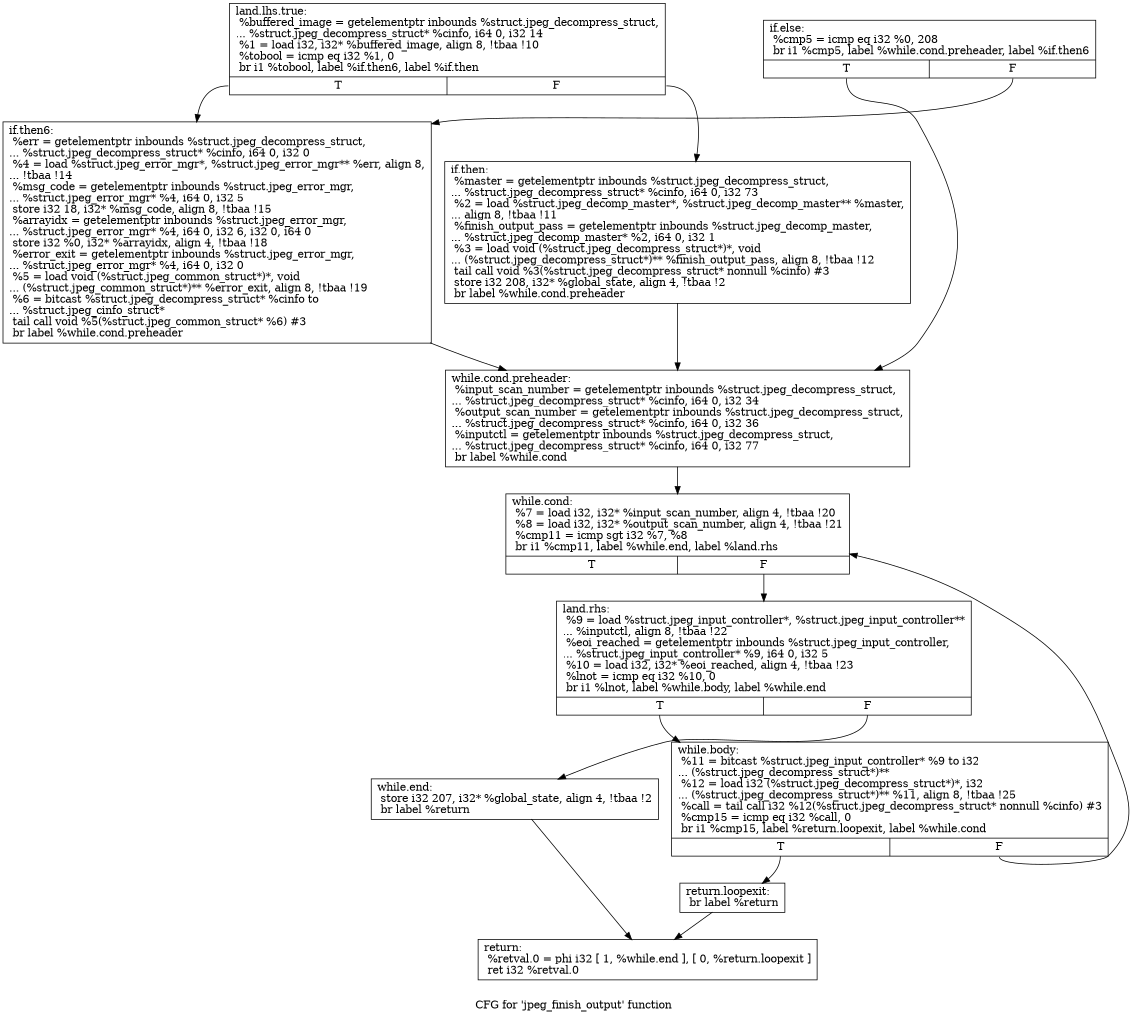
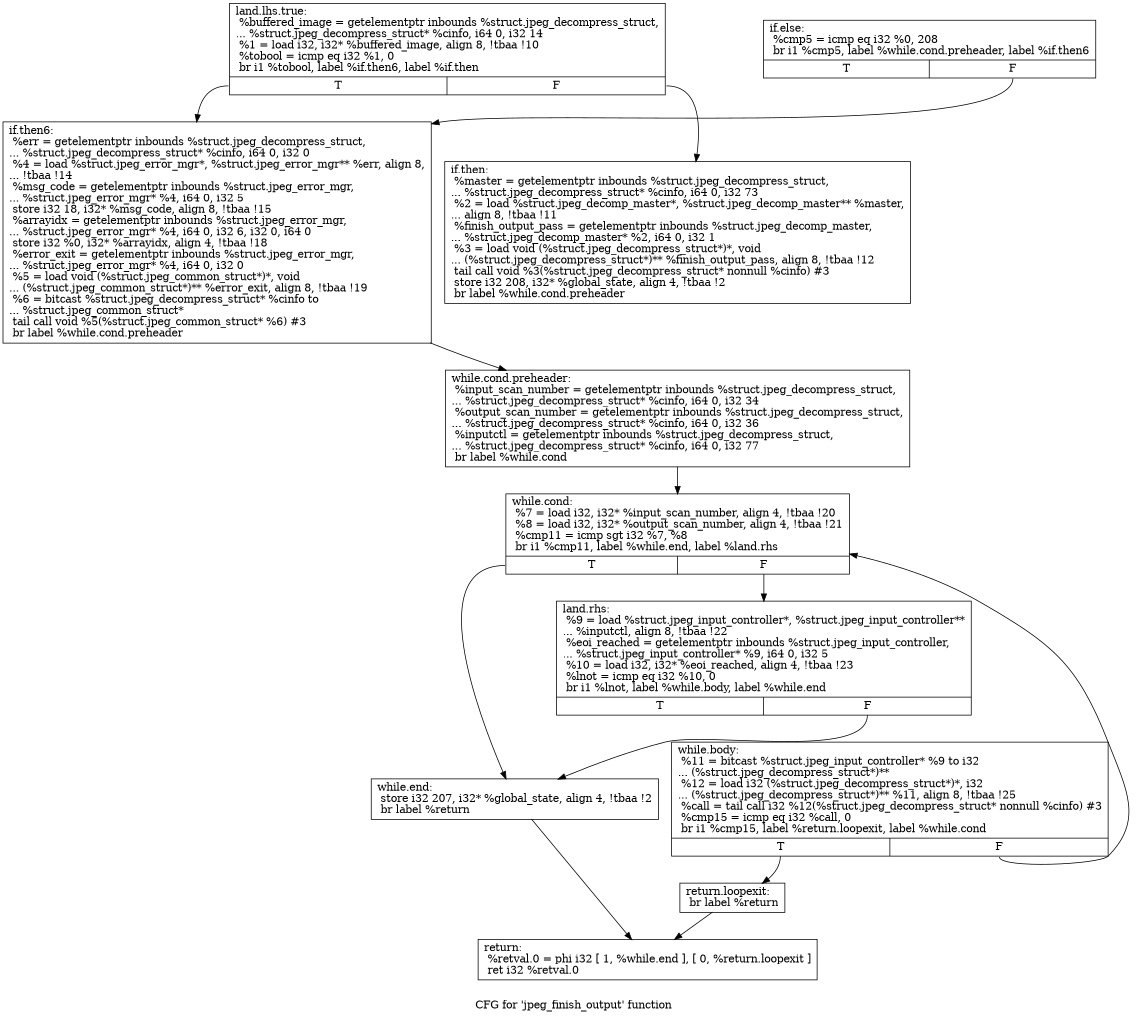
(954, 210) -> none
(87, 311) -> (96, 311)
(678, 333) -> none
none -> (466, 659)
(664, 728) -> none
